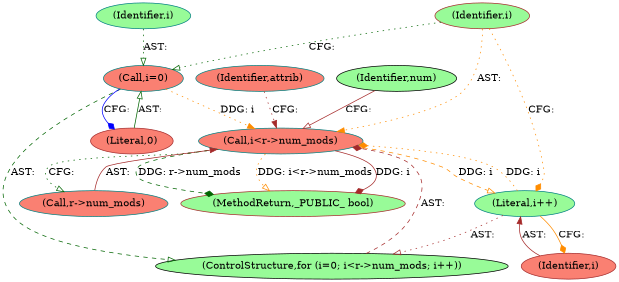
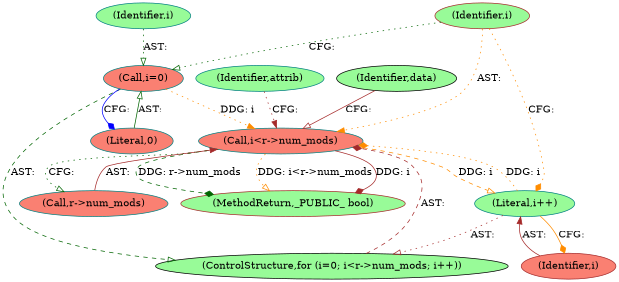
(260, 78) -> (260, 78)
(397, 78) -> (397, 78)
(132, 141) -> (132, 141)
